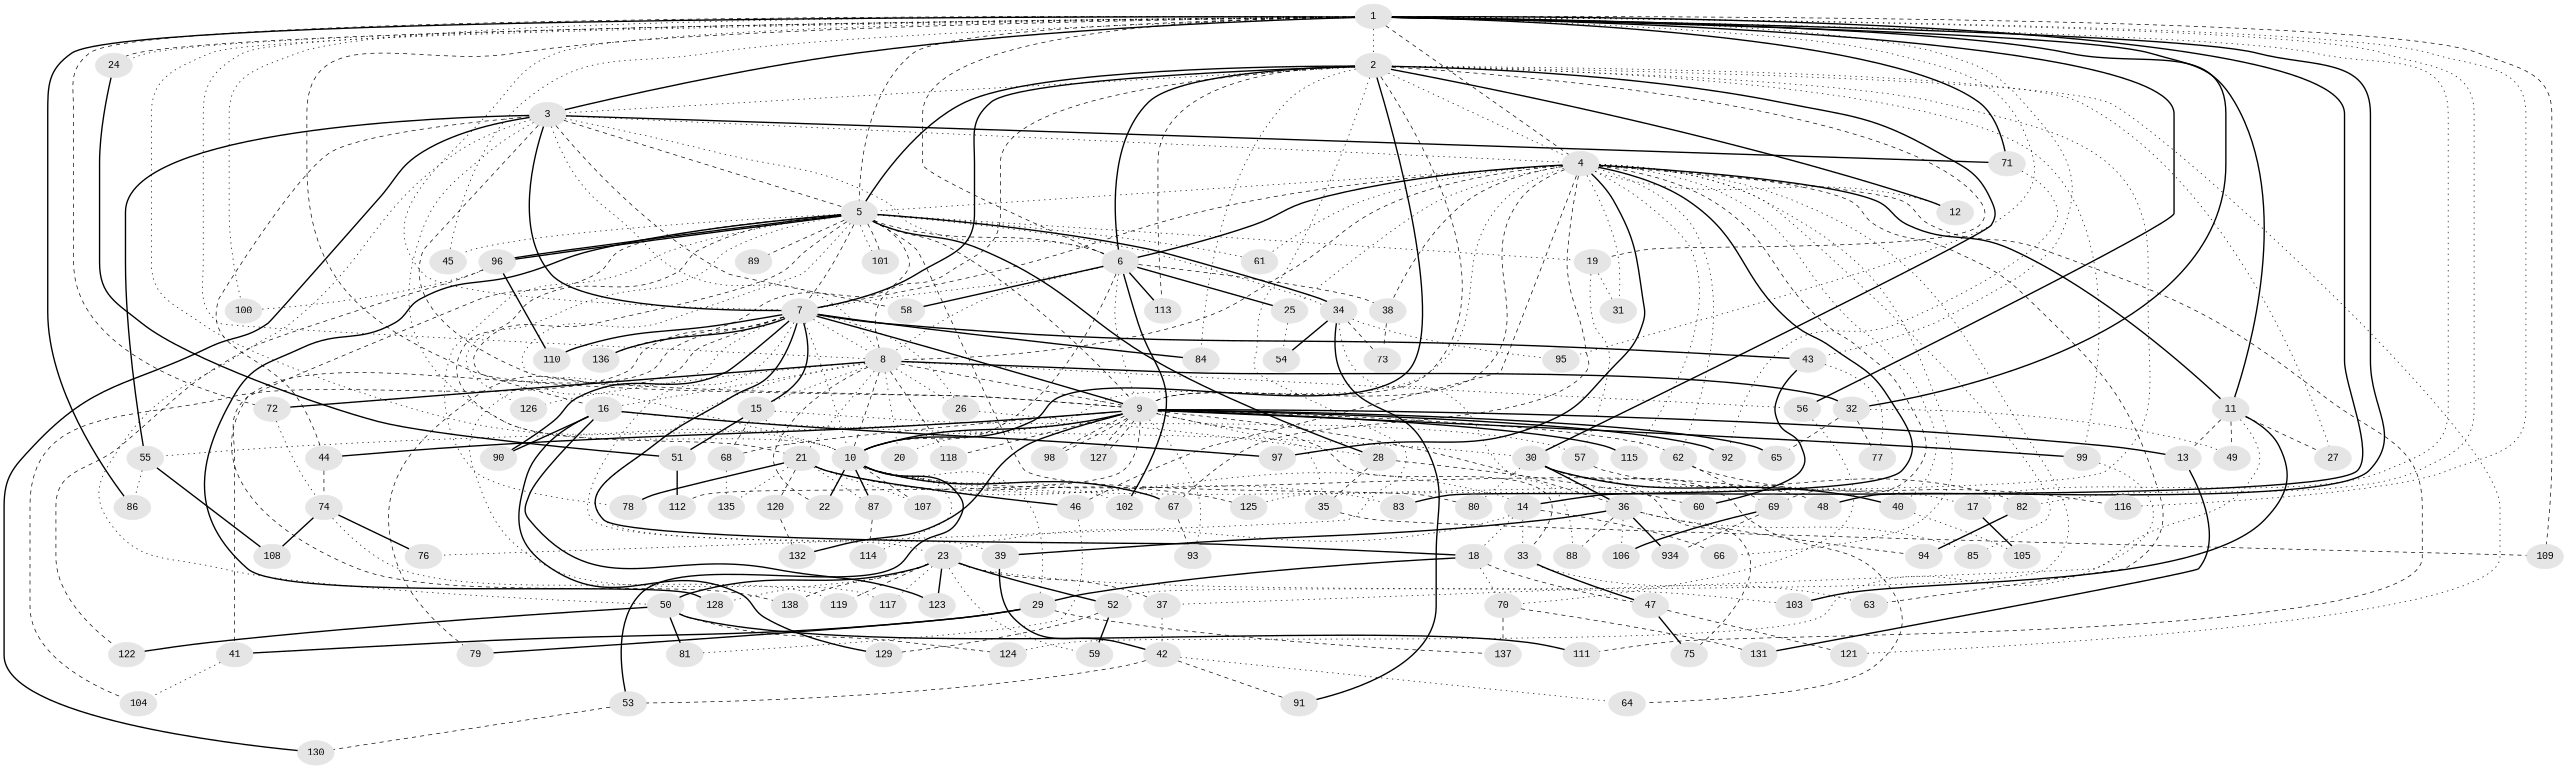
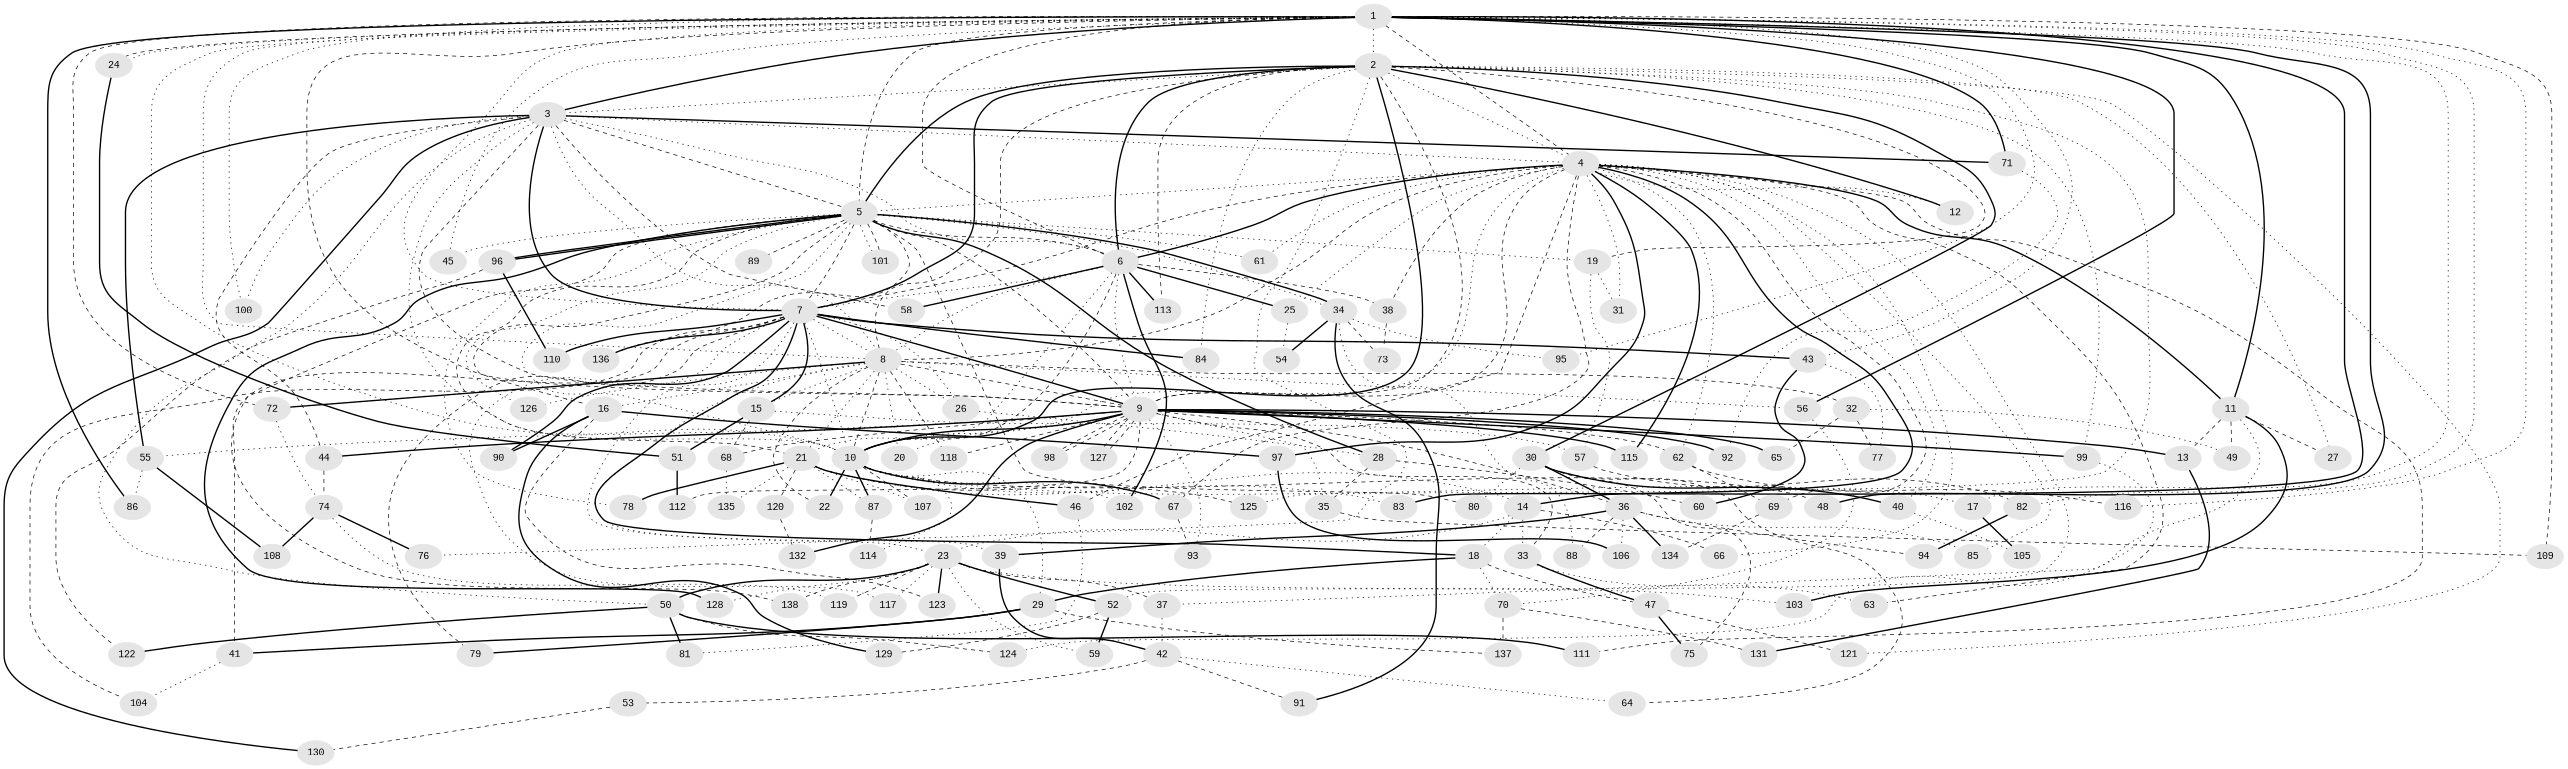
(2081, 55) -> none
(1699, 293) -> (1699, 293)
(374, 296) -> (357, 161)
(1371, 374) -> (1371, 374)
(779, 434) -> (998, 407)
(1134, 435) -> none
(1723, 520) -> (1425, 541)
(1670, 556) -> (1670, 556)
(657, 567) -> (657, 567)
(777, 576) -> none
